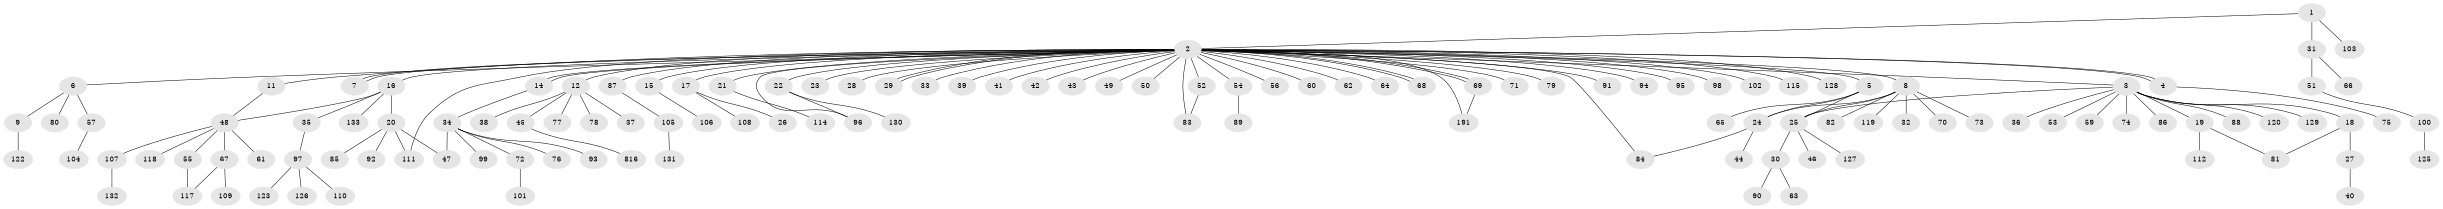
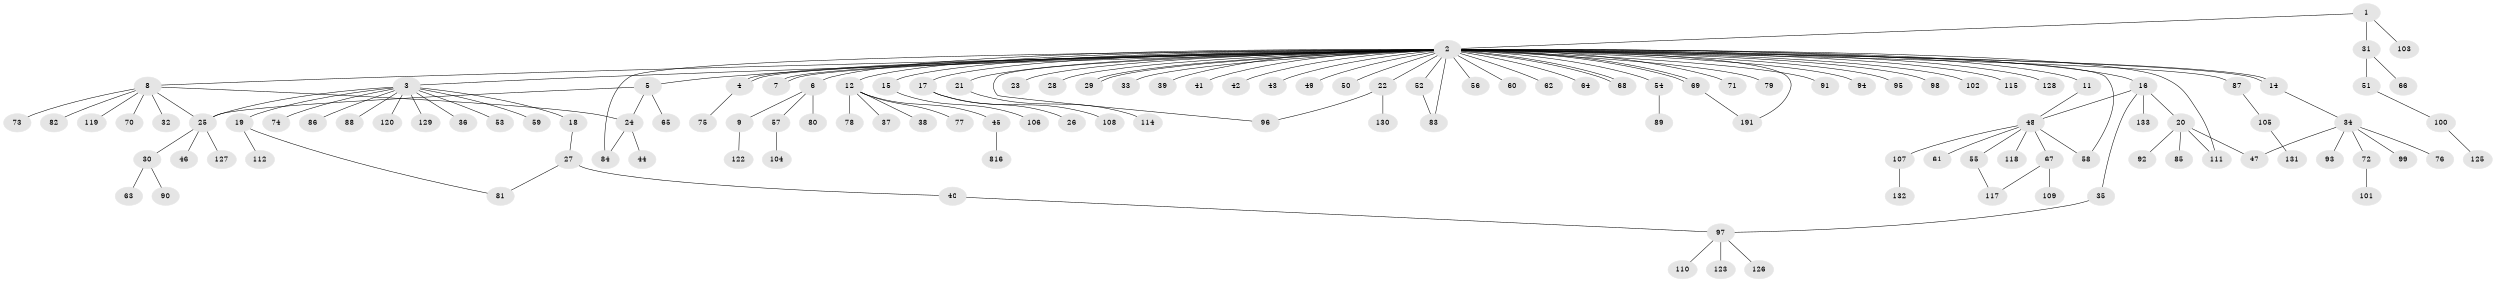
(2313, 141) -> (535, 178)
none -> (2086, 160)
none -> (1337, 215)
